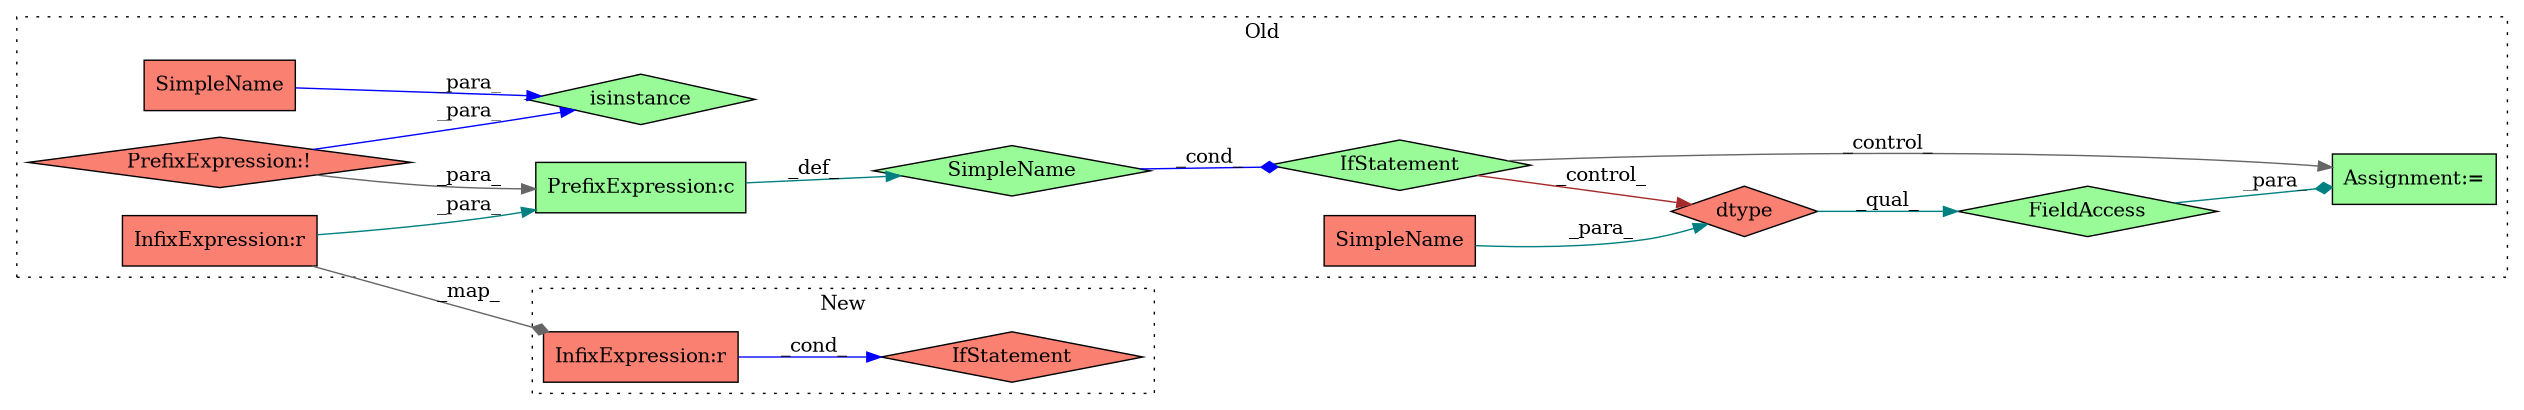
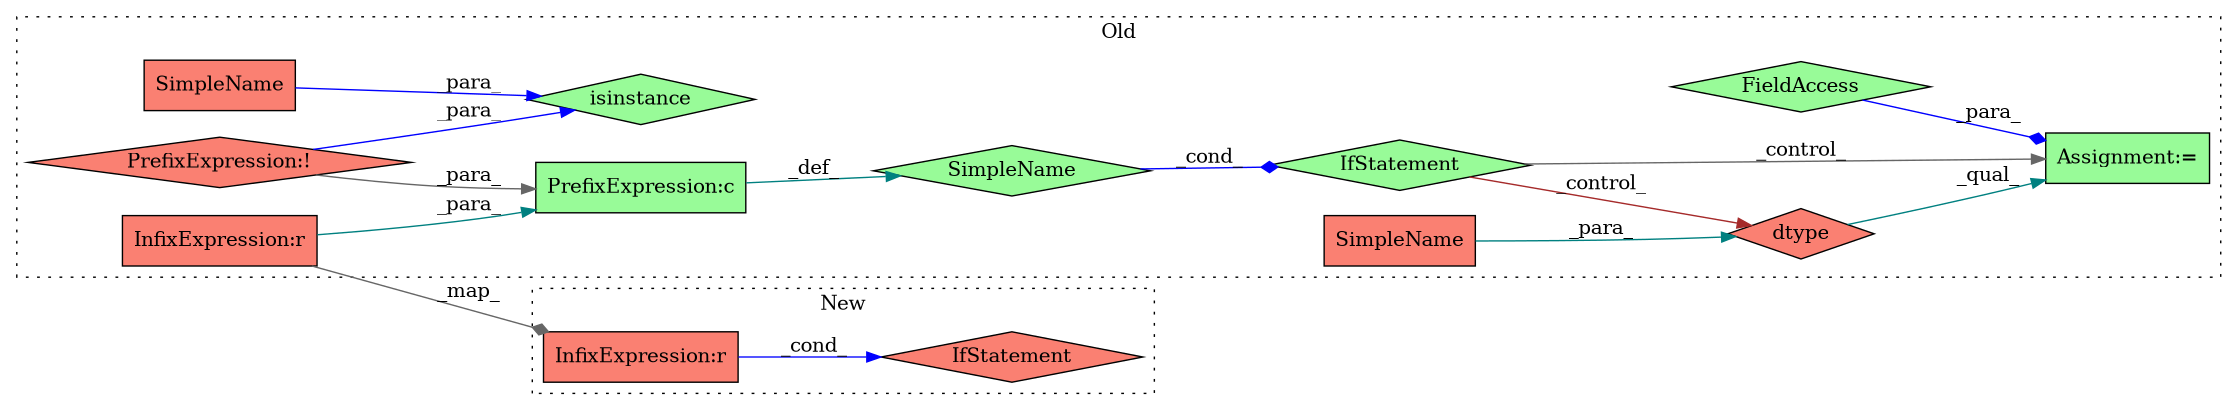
(2245, 196) -> (1946, 118)
(1880, 211) -> (1940, 205)
